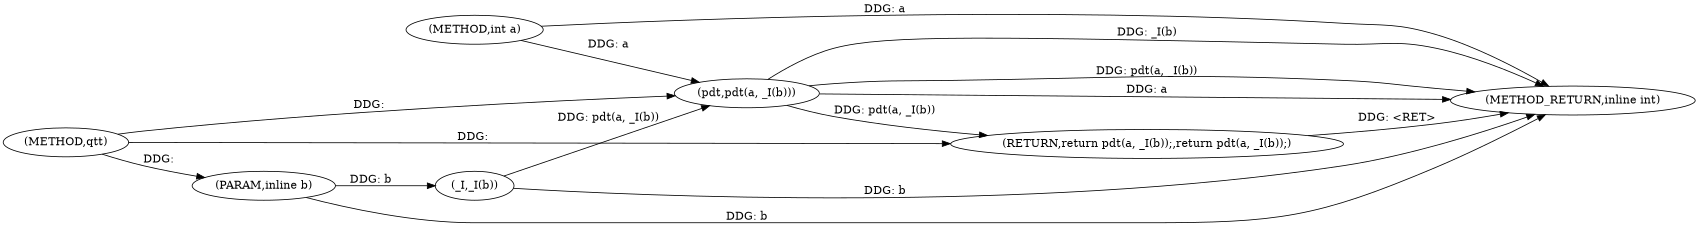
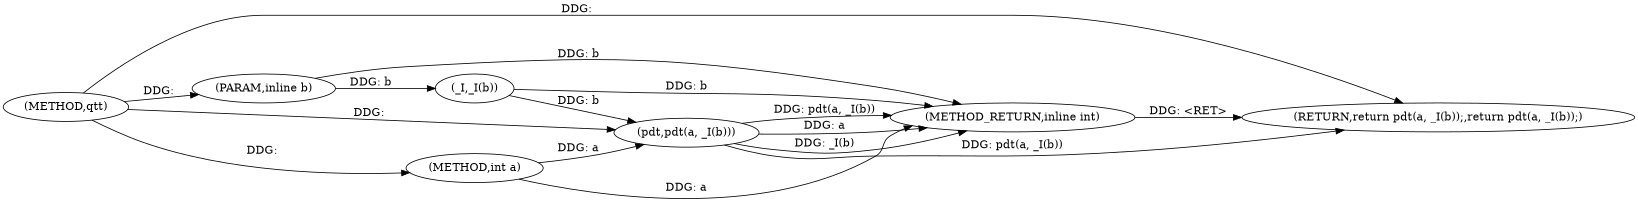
(609, 118) -> (578, 101)
(1404, 127) -> (1184, 117)
none -> (243, 166)
